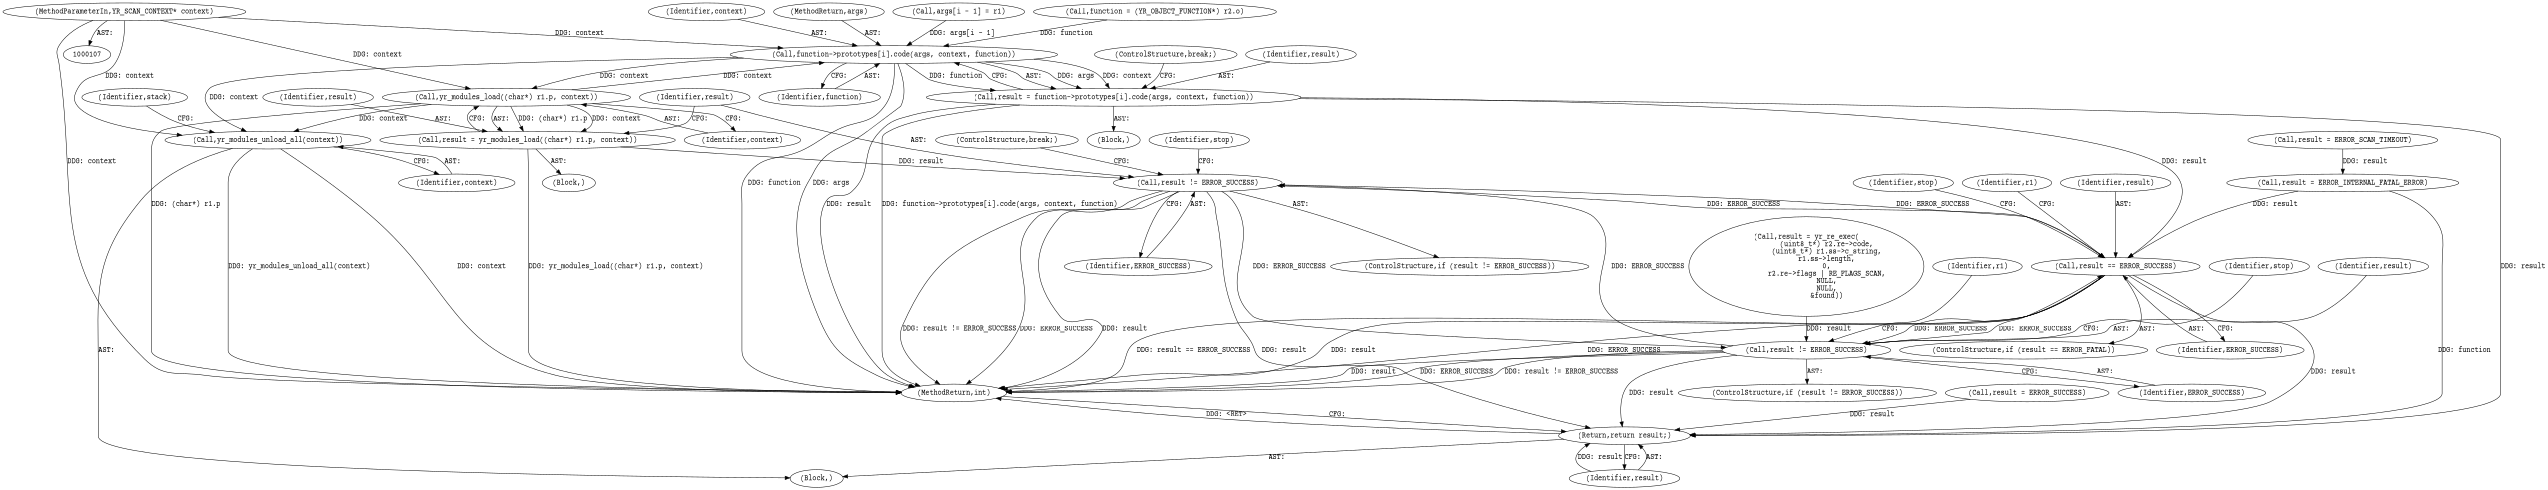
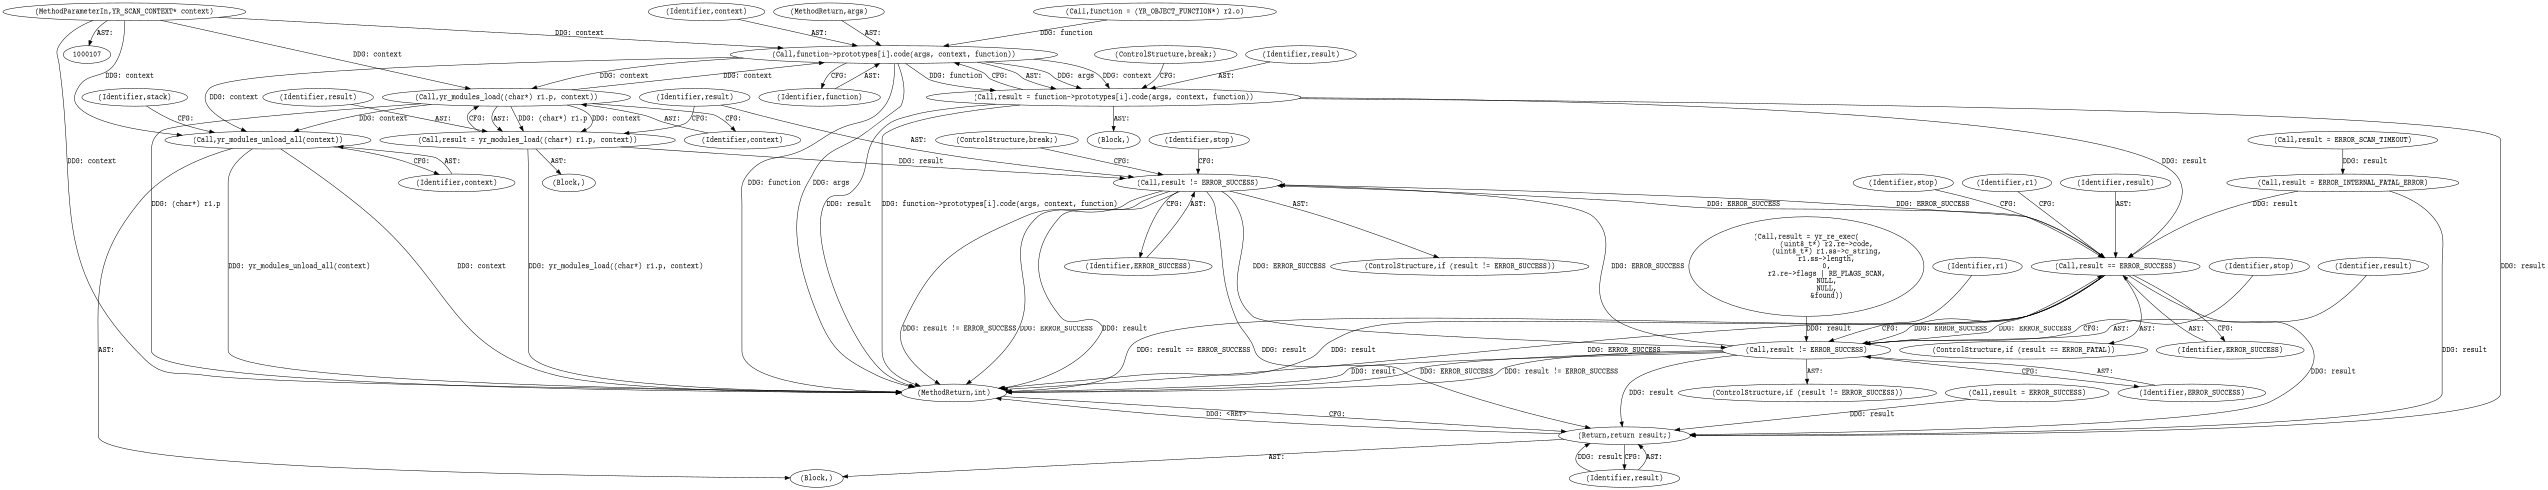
(959, 12) -> none
(2464, 350) -> (2464, 350)
